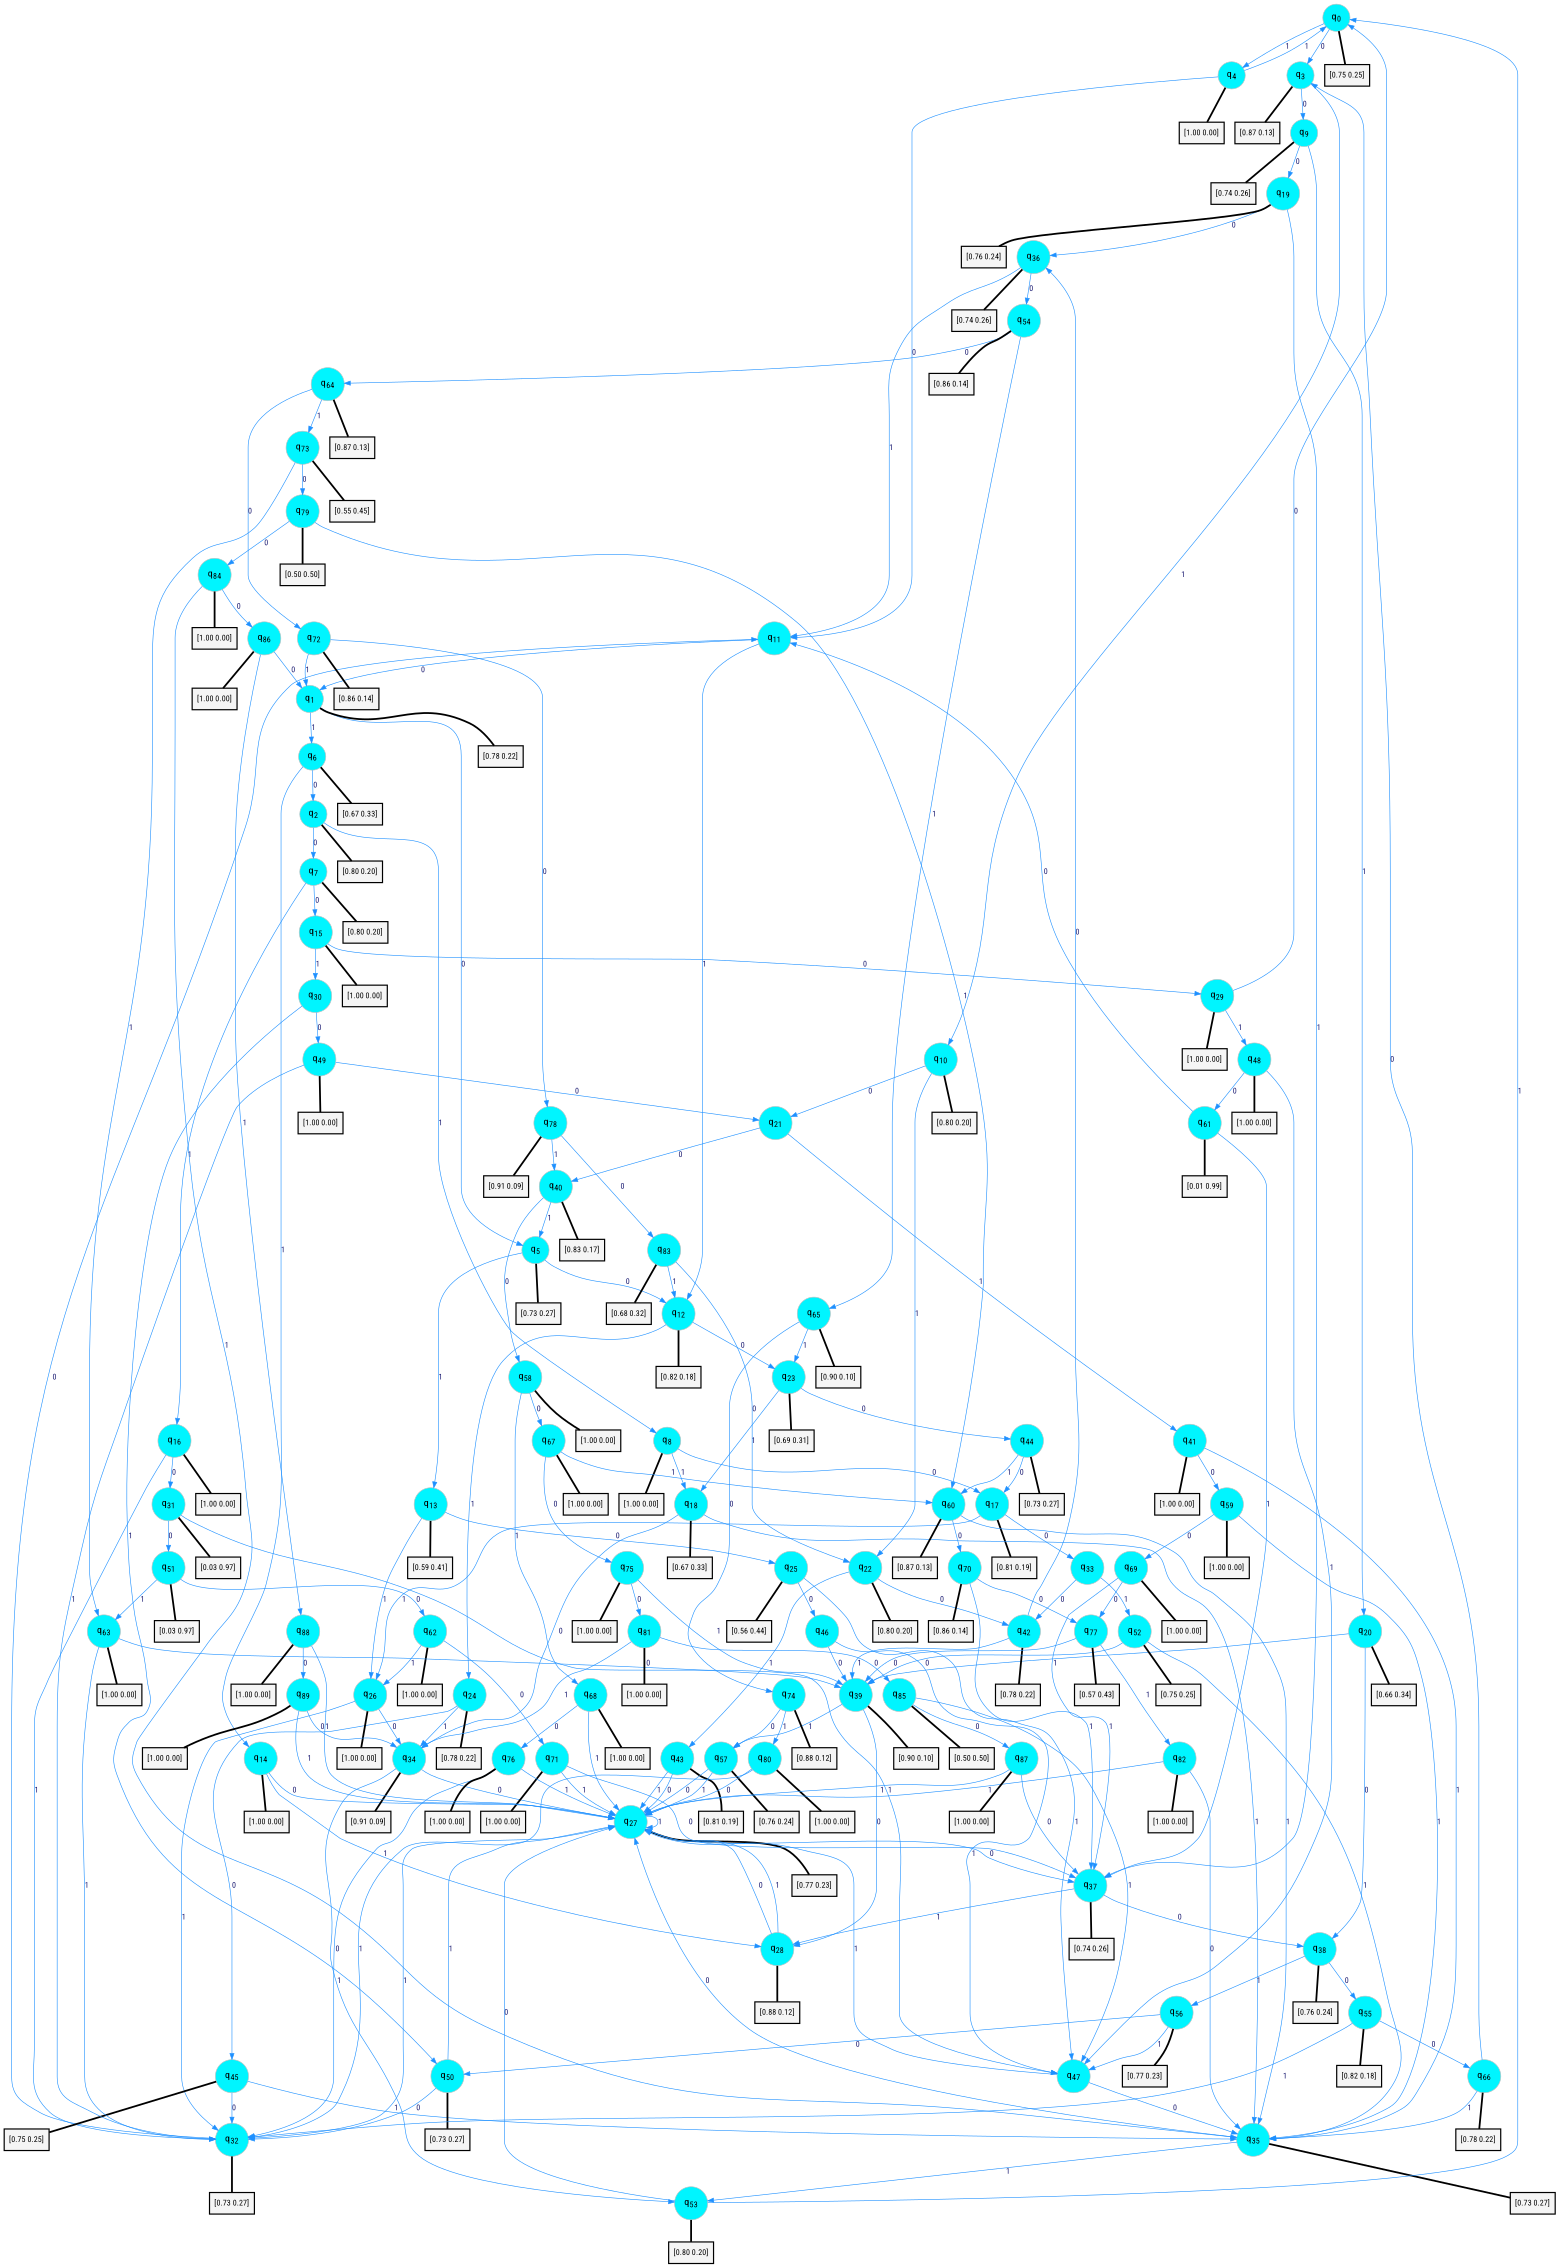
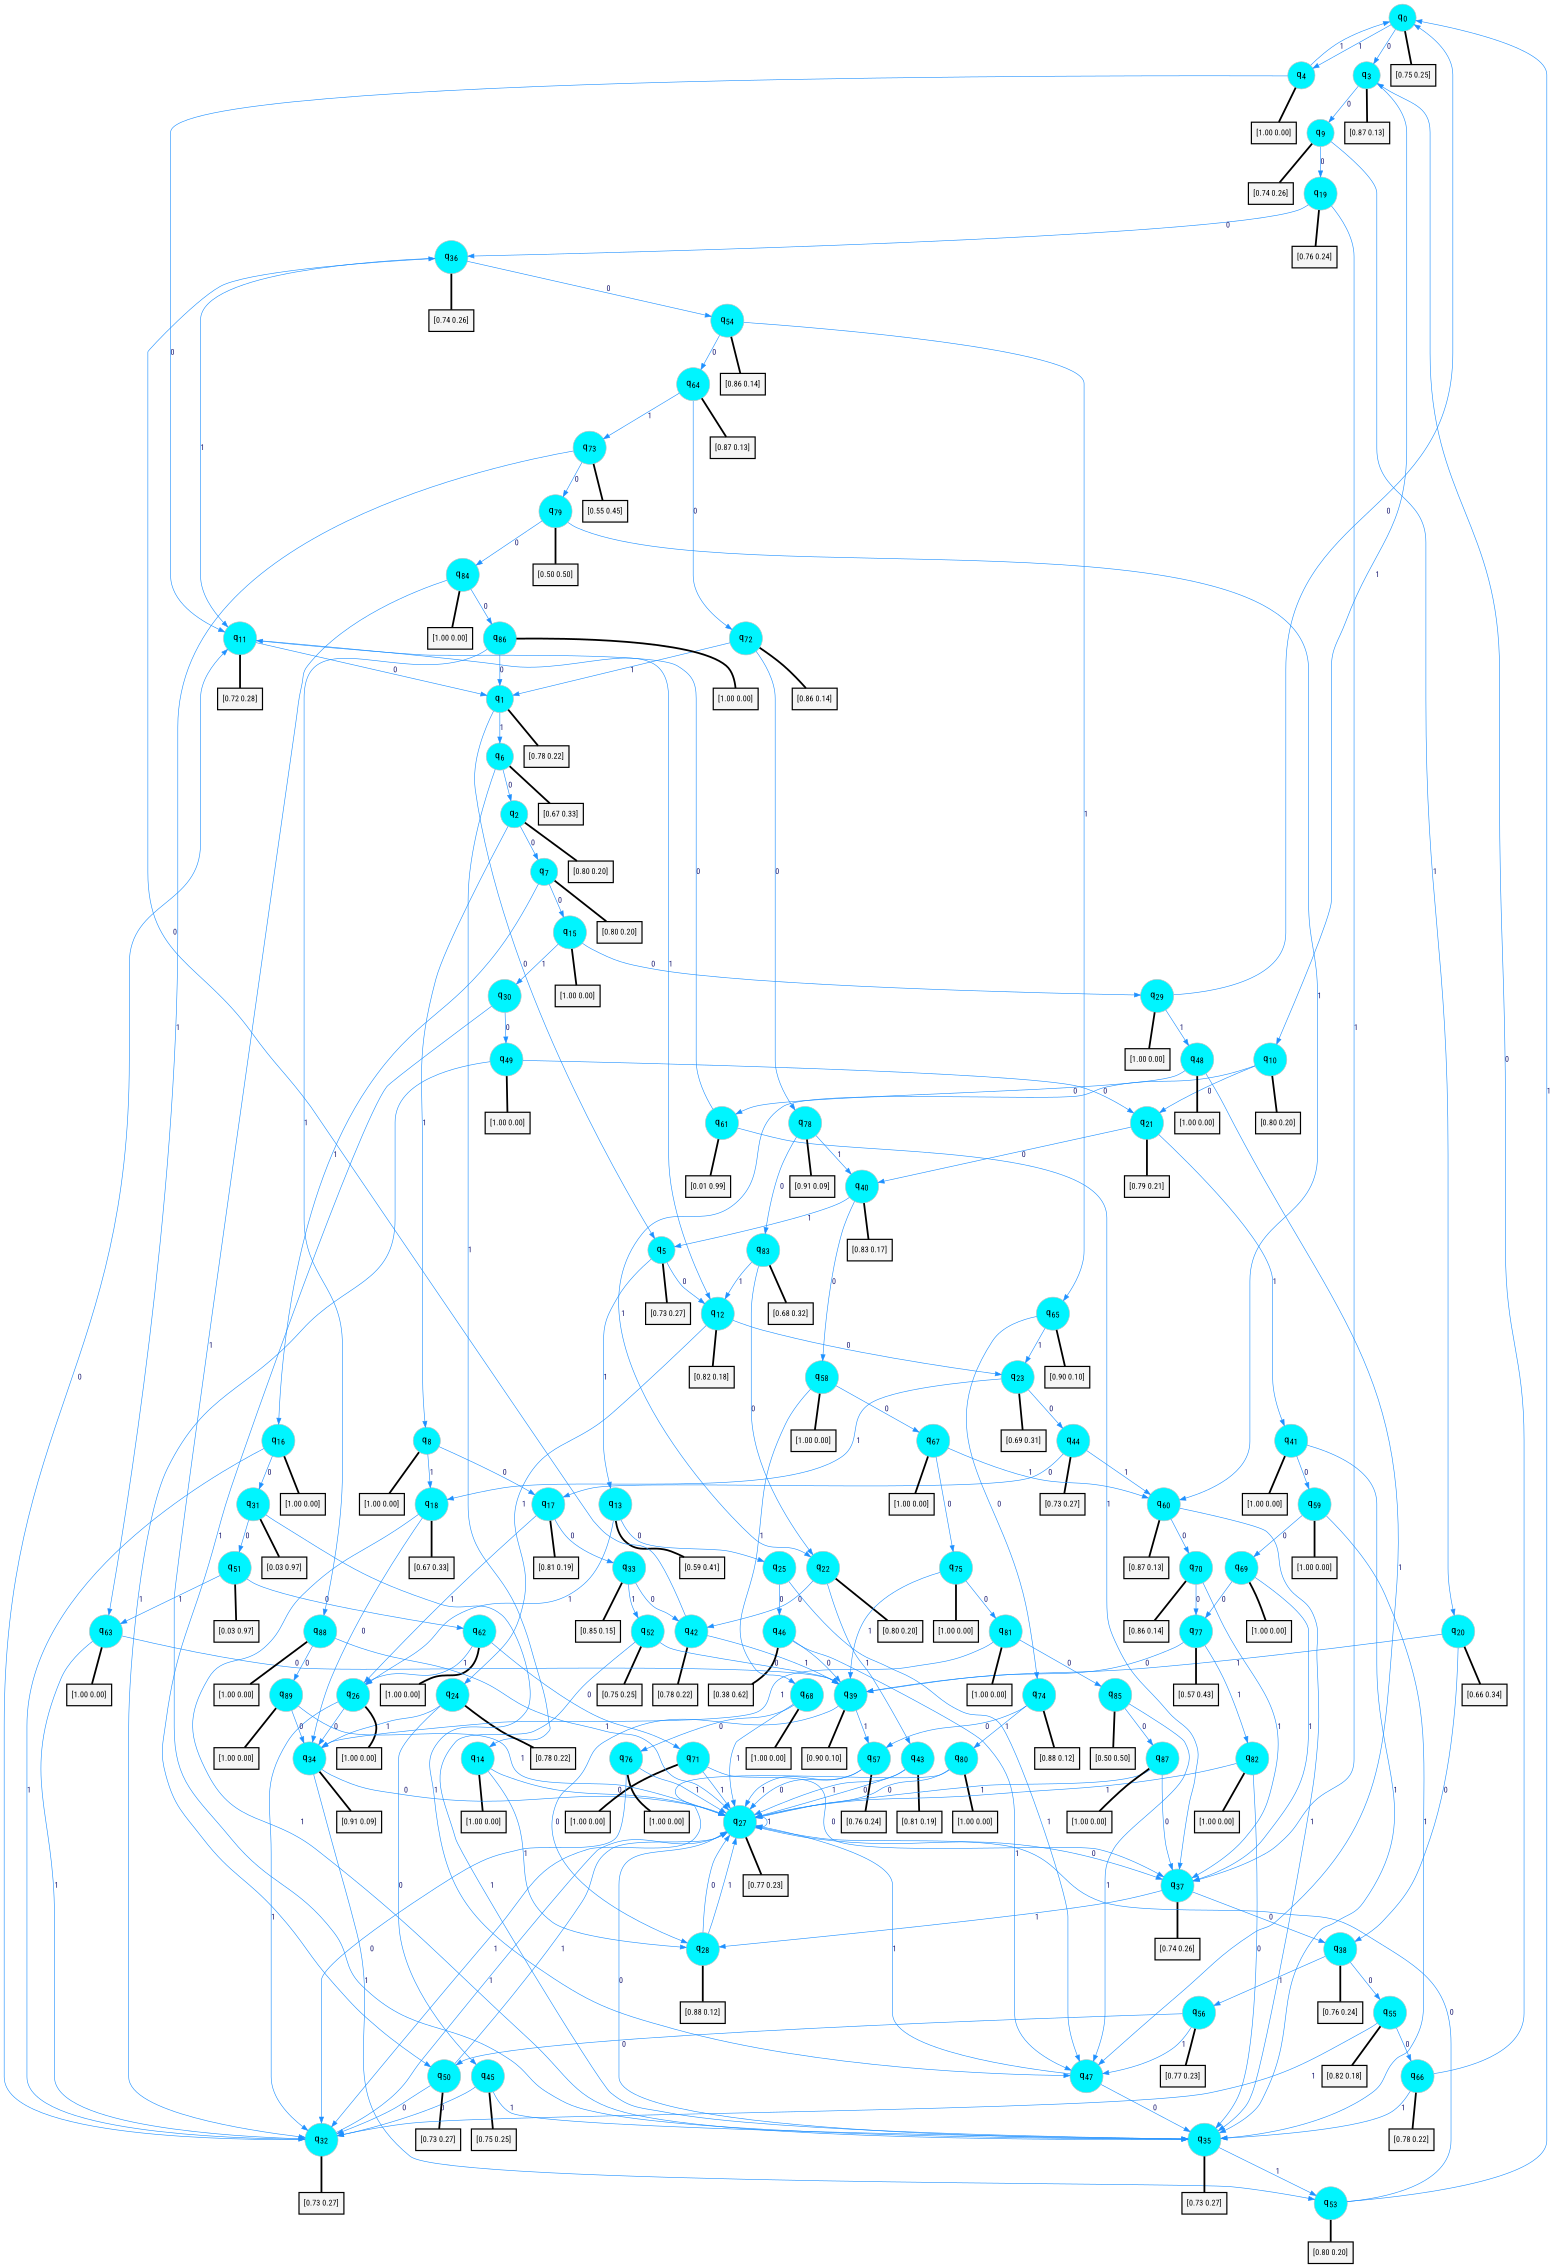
none -> (240, 699)
none -> (1147, 1187)
none -> (598, 1631)
(749, 1631) -> none
none -> (731, 1695)
